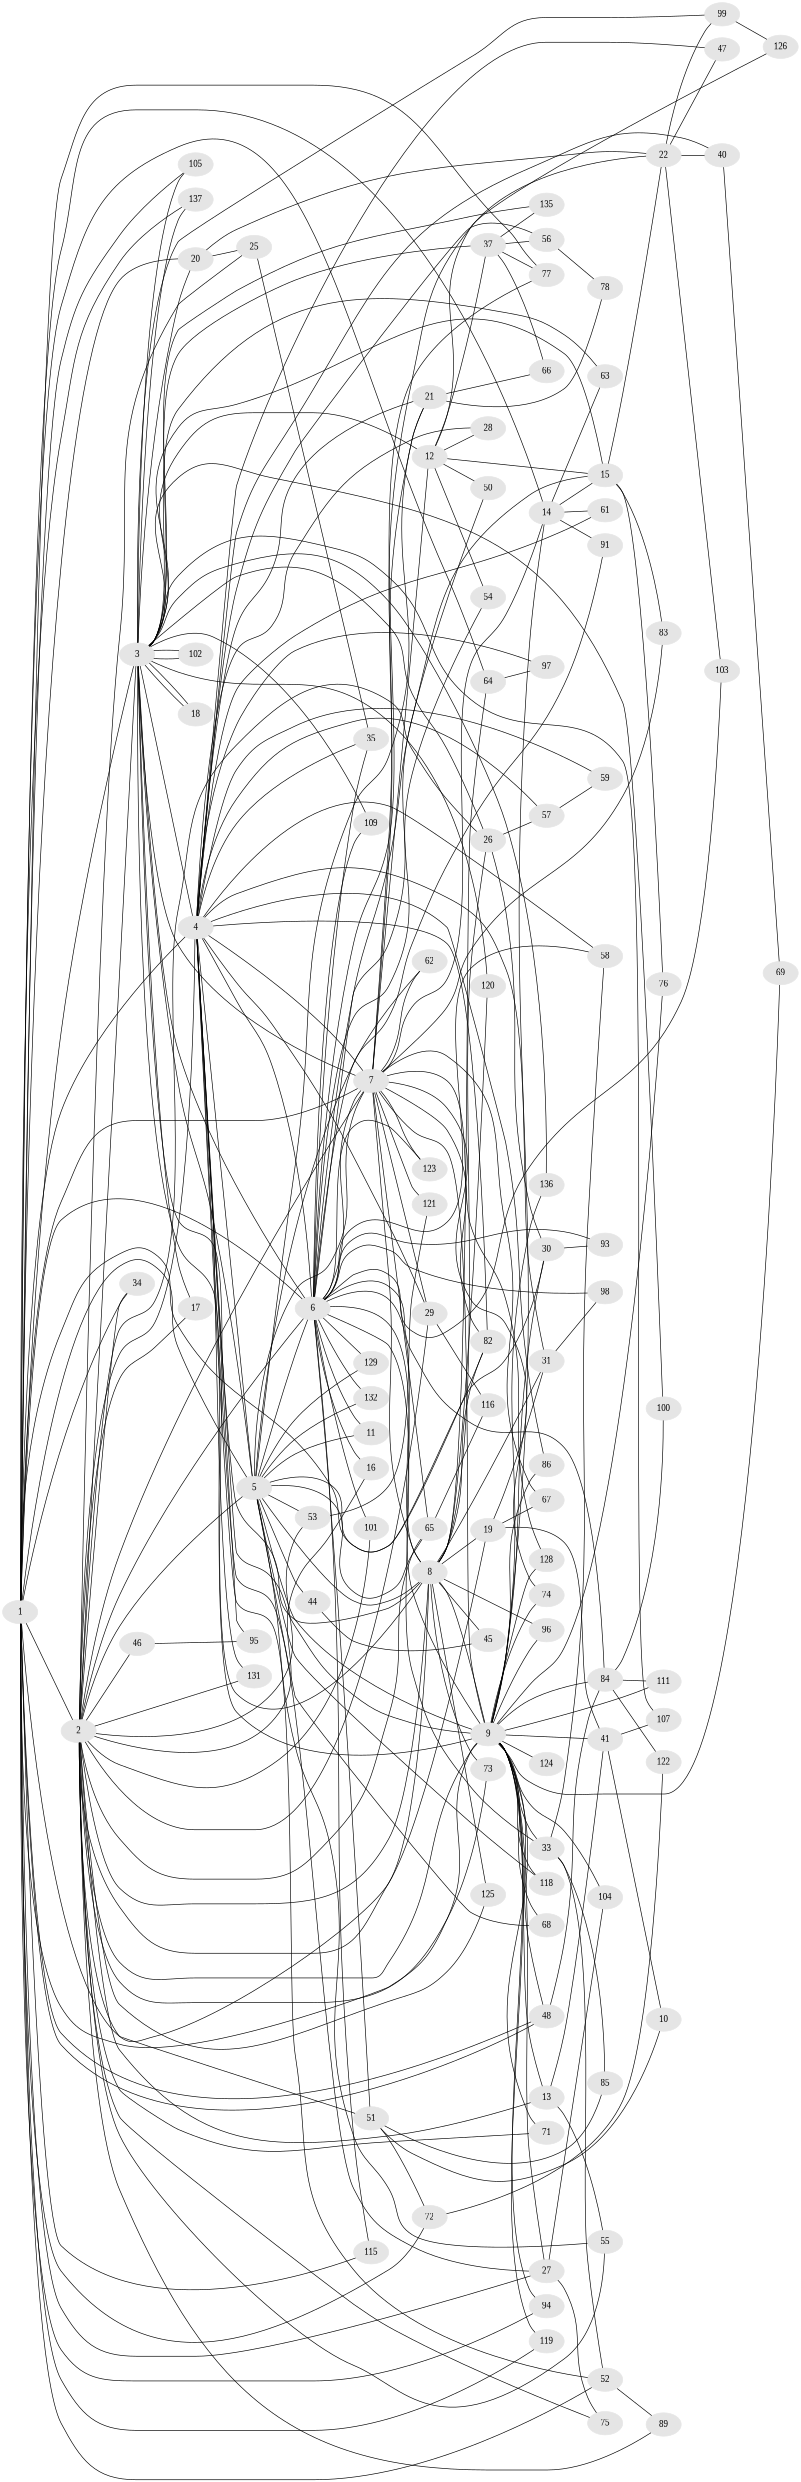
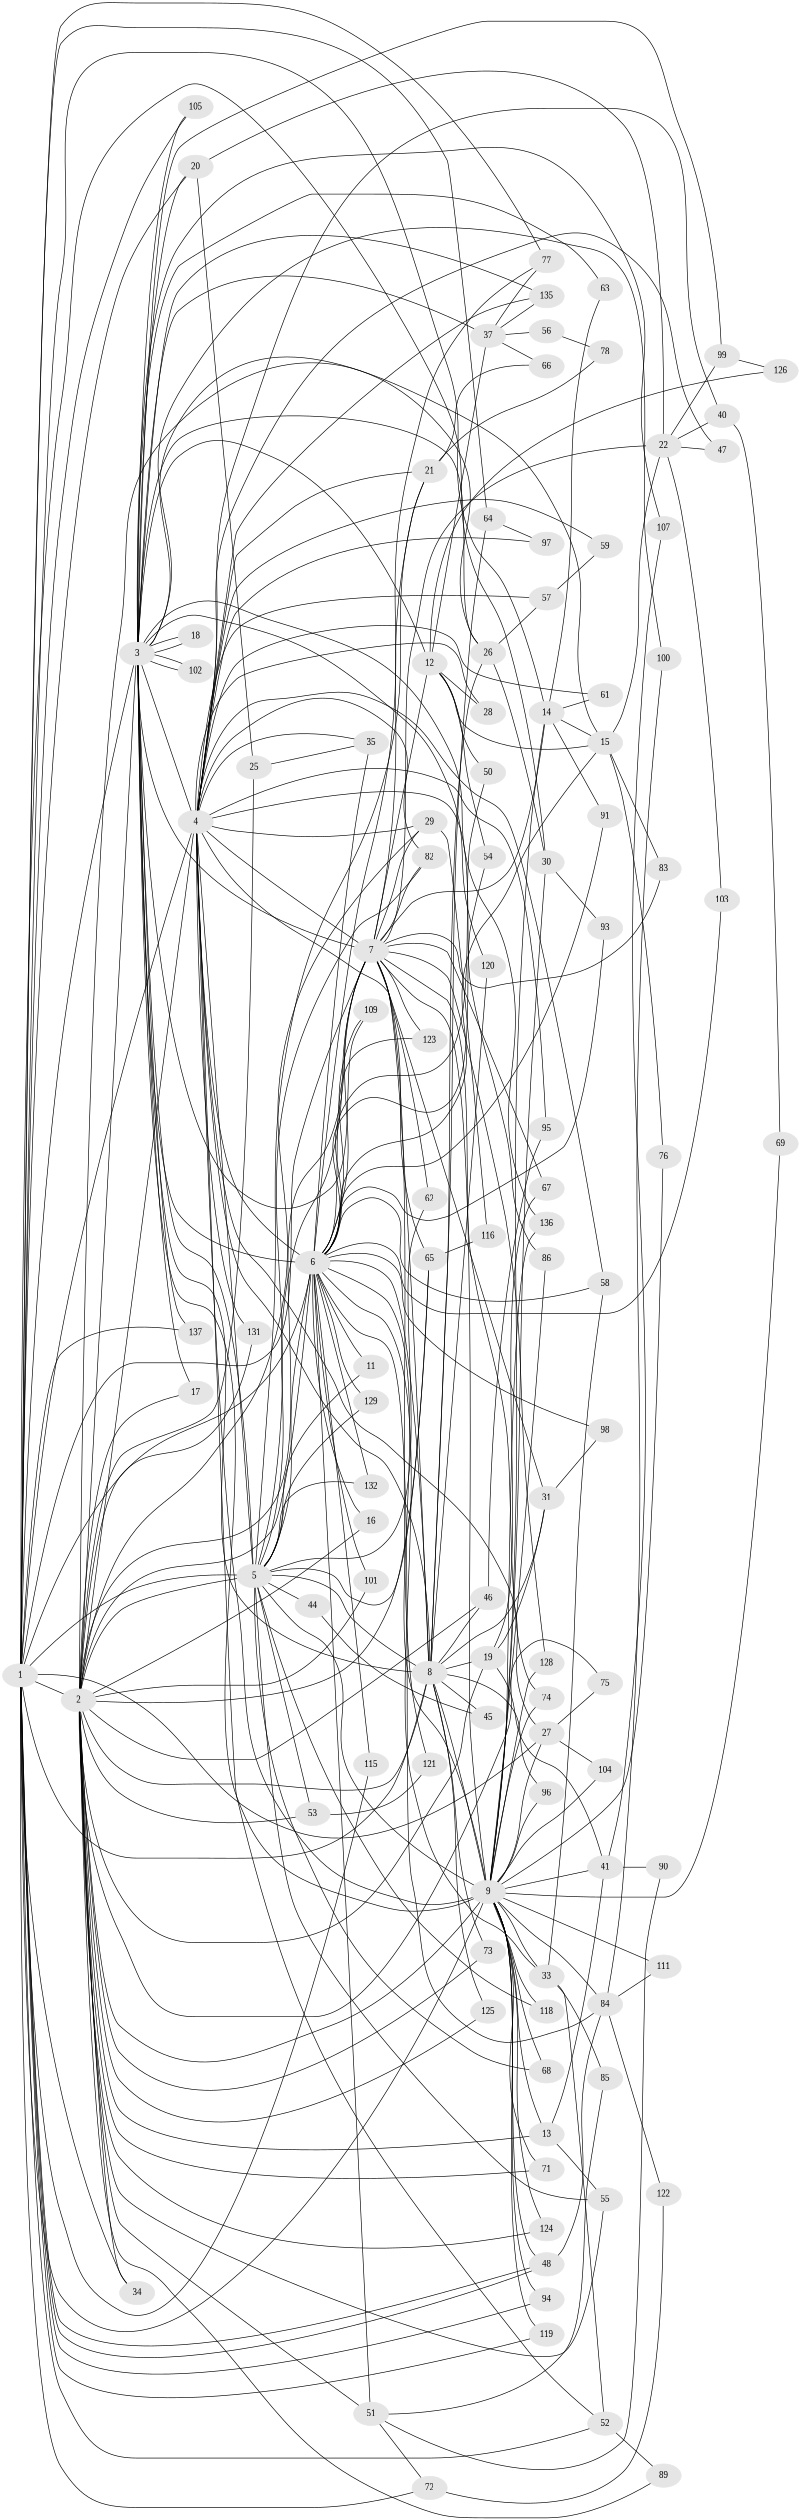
(263, 509) -> (266, 492)
(462, 1458) -> (459, 1635)
(664, 2020) -> (664, 1867)
none -> (117, 2151)
